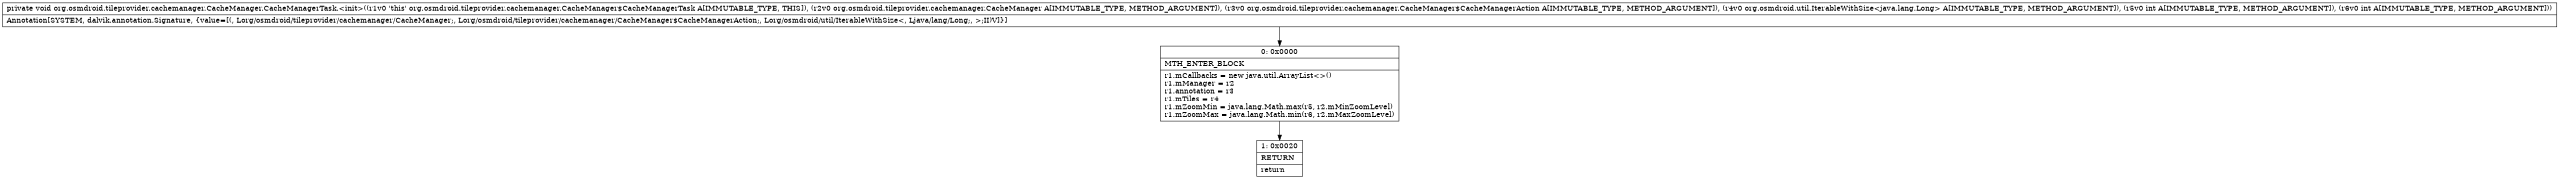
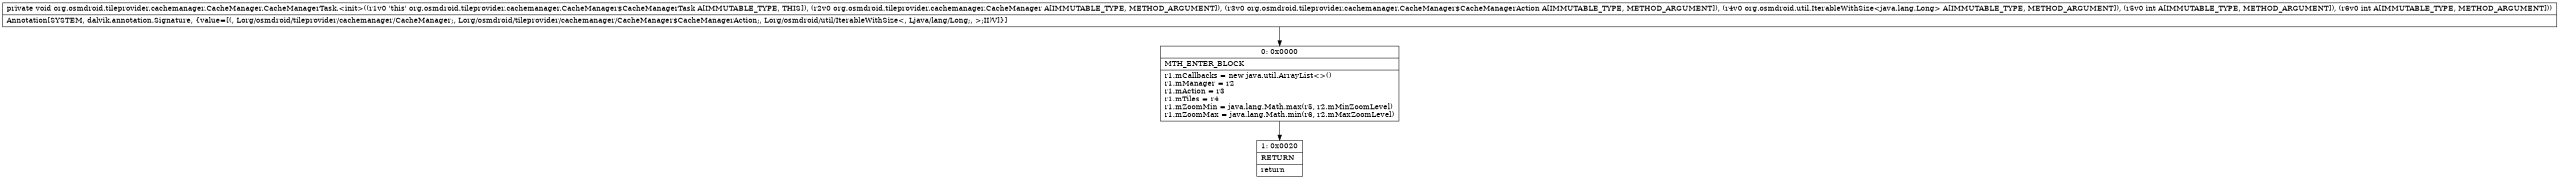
(1199, 91) -> (1195, 91)
